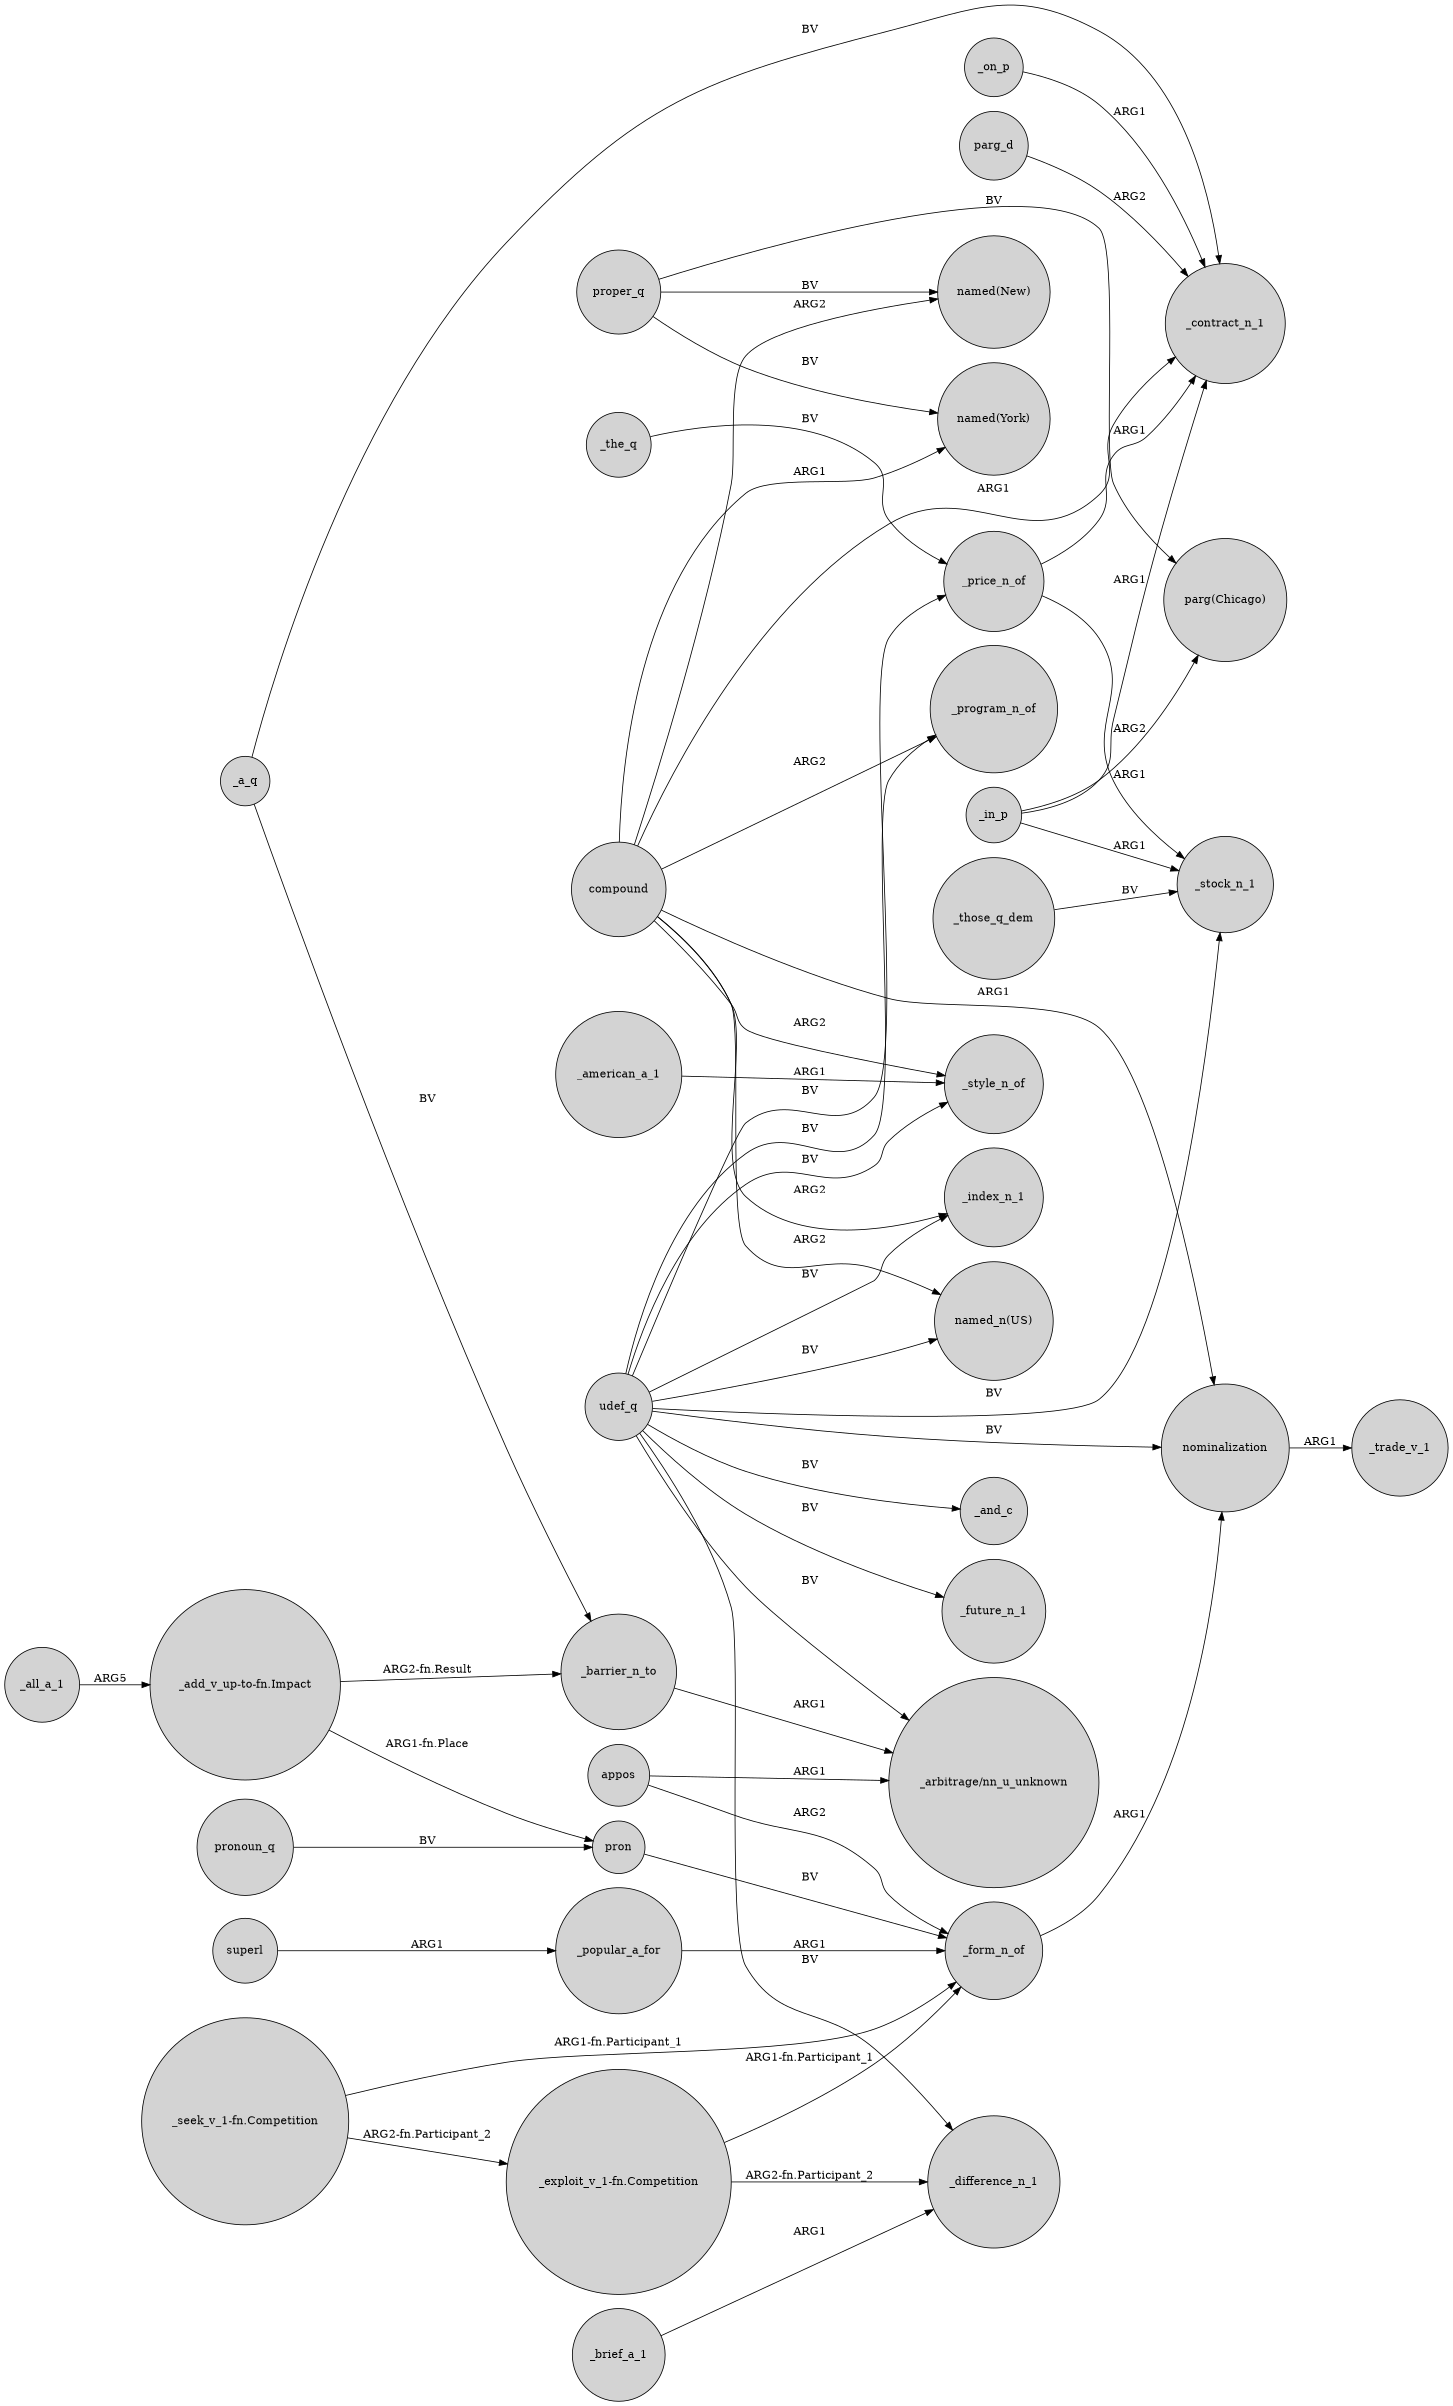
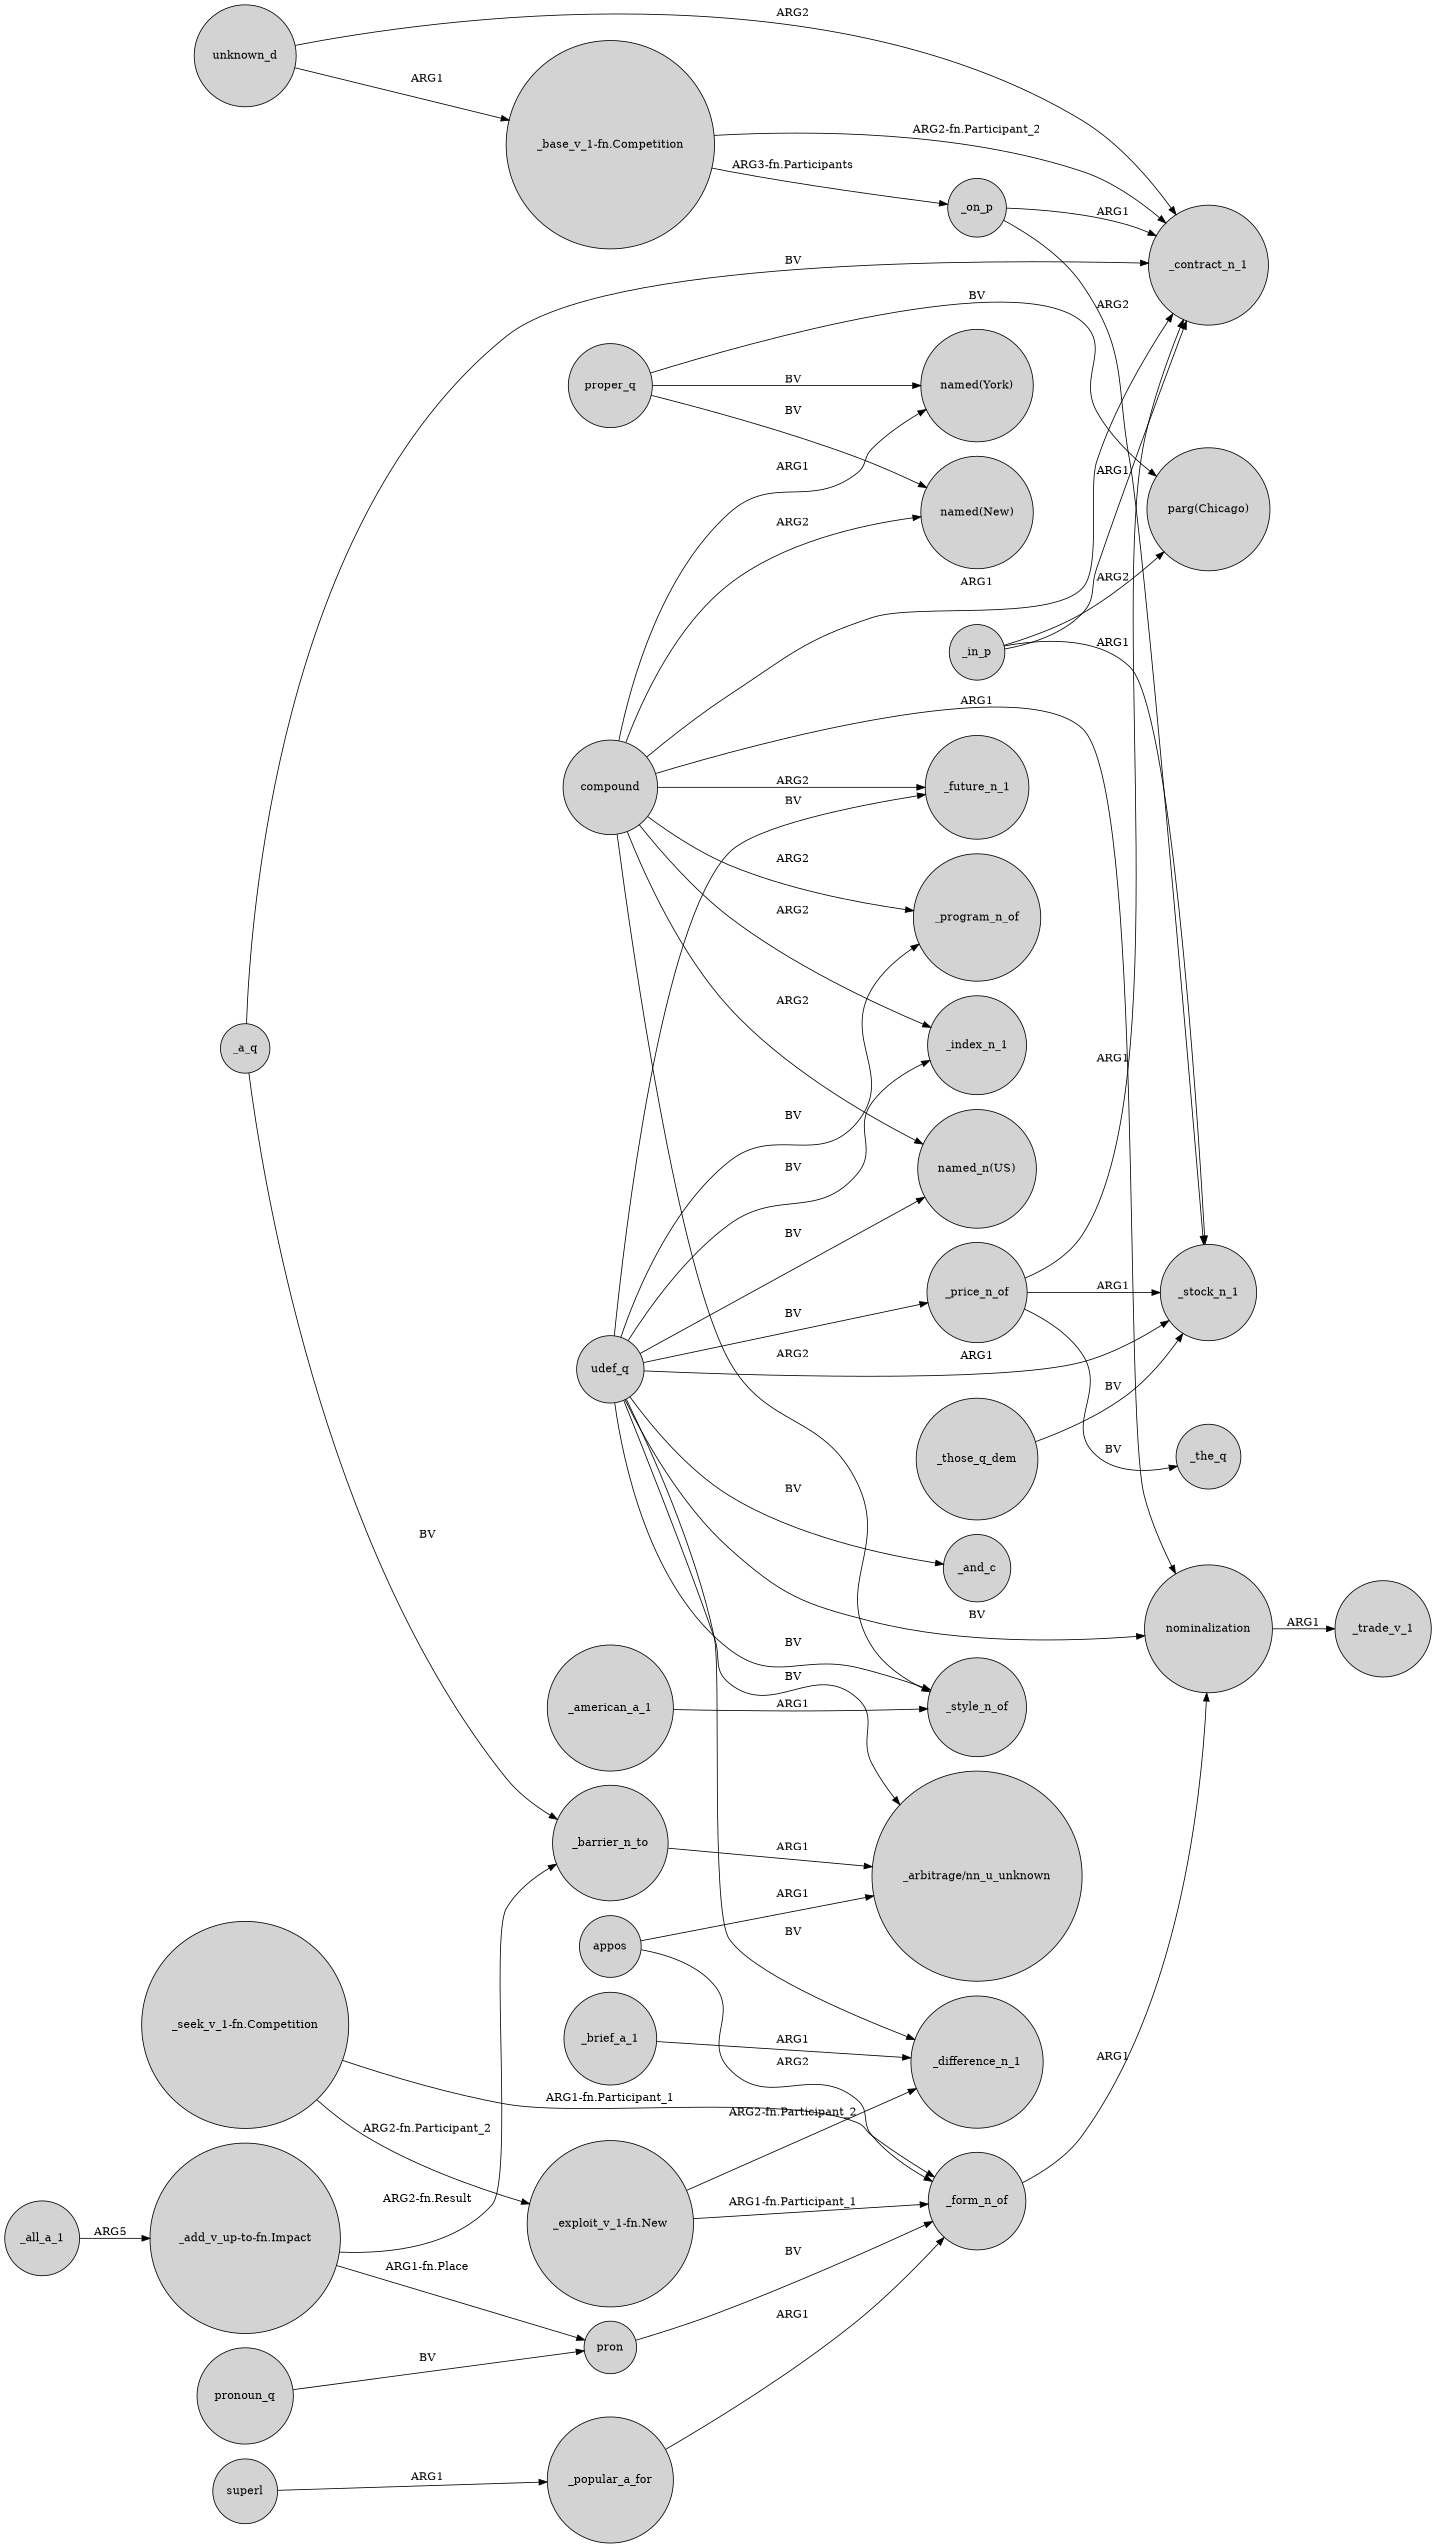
none -> (610, 145)
(994, 146) -> (245, 56)
(828, 438) -> (1086, 1407)
none -> (1156, 705)
none -> (787, 787)
(994, 1393) -> (977, 1356)
(619, 2182) -> (610, 2224)
